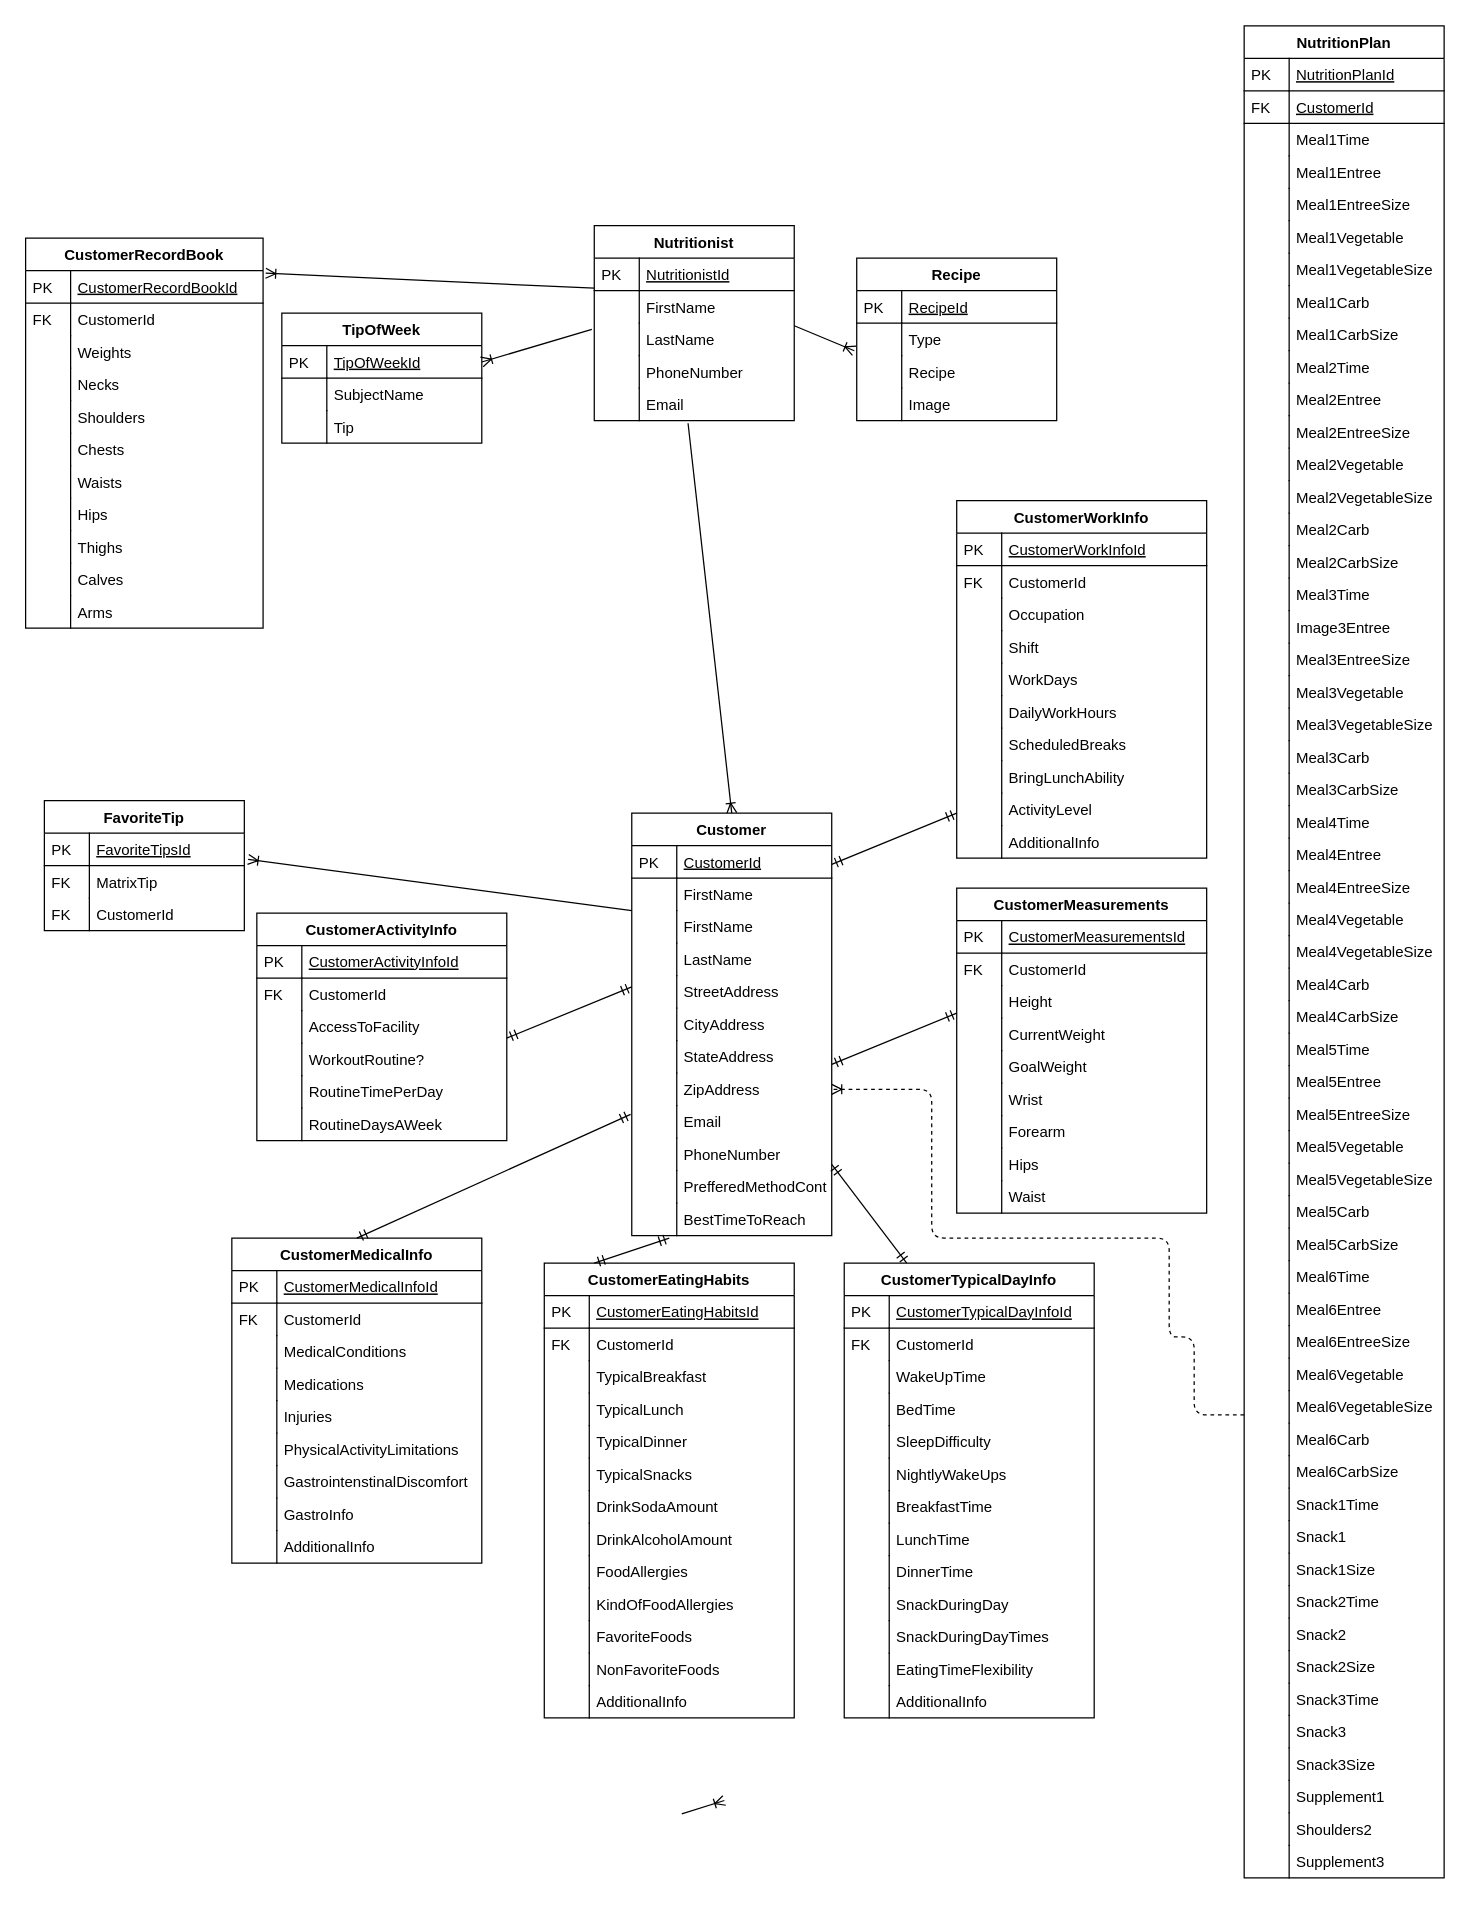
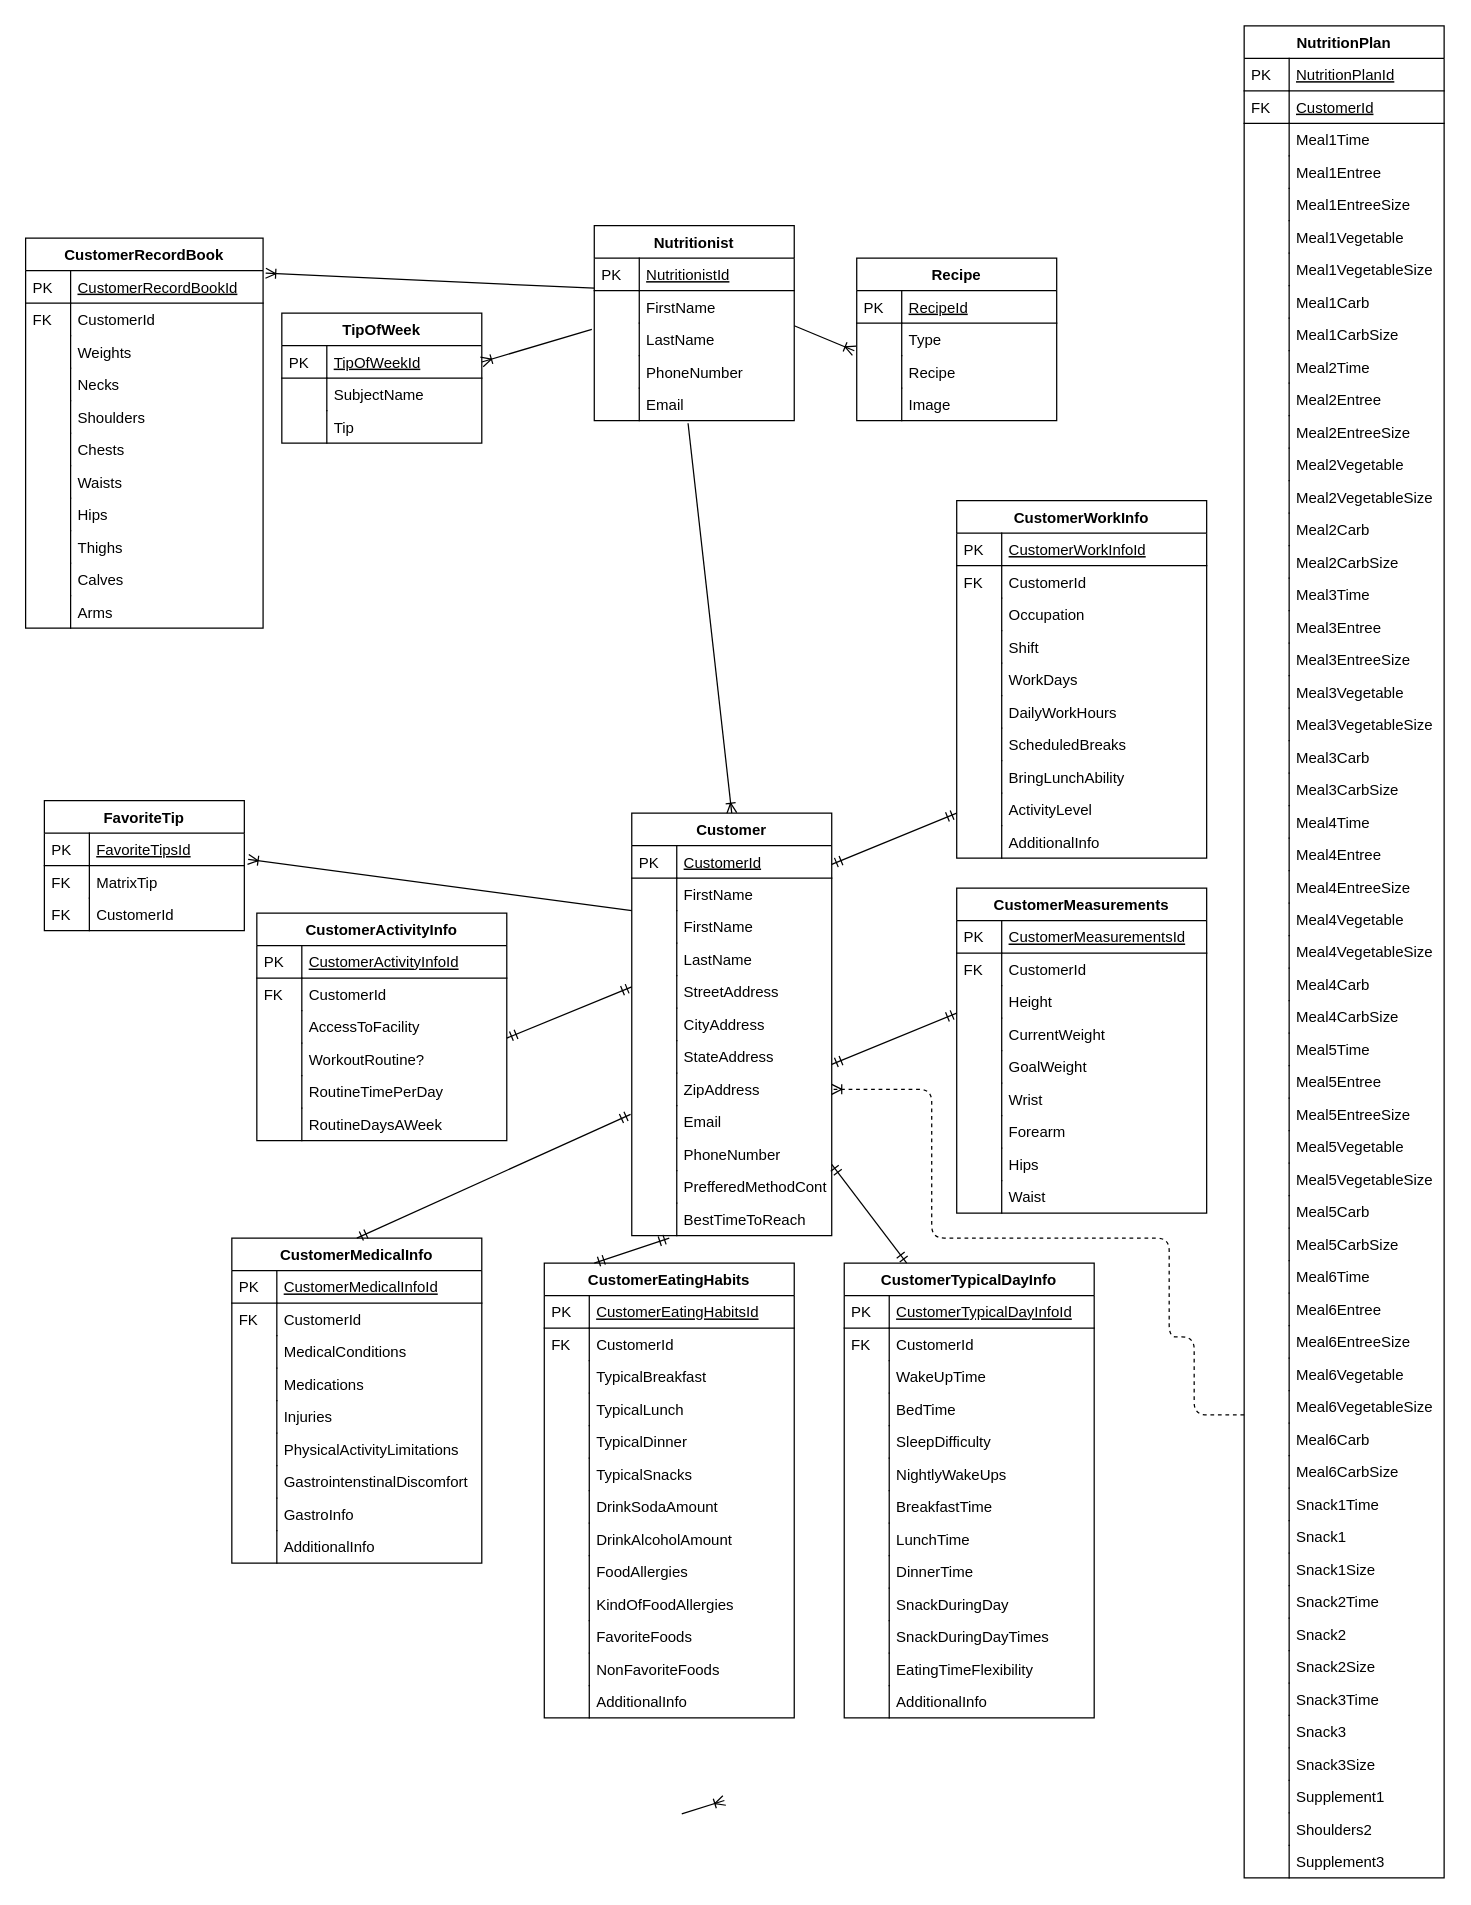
(1347, 628) -> (1341, 628)
